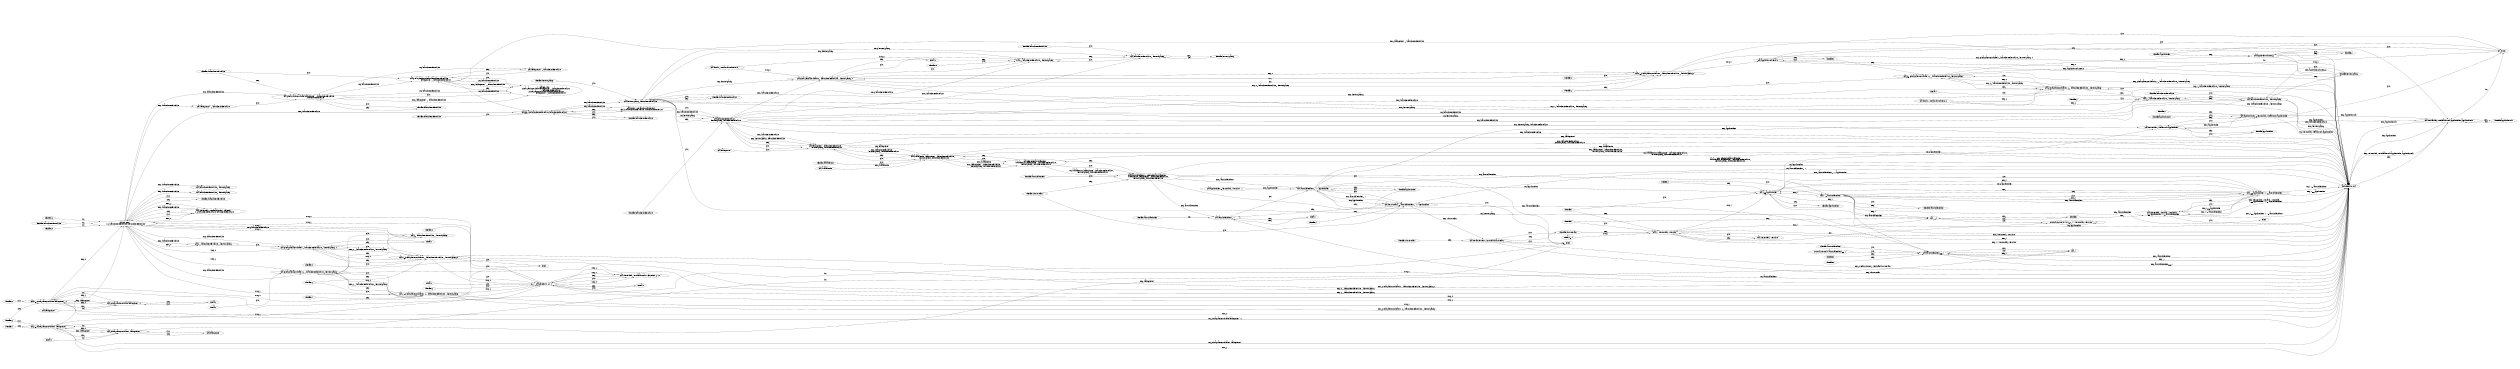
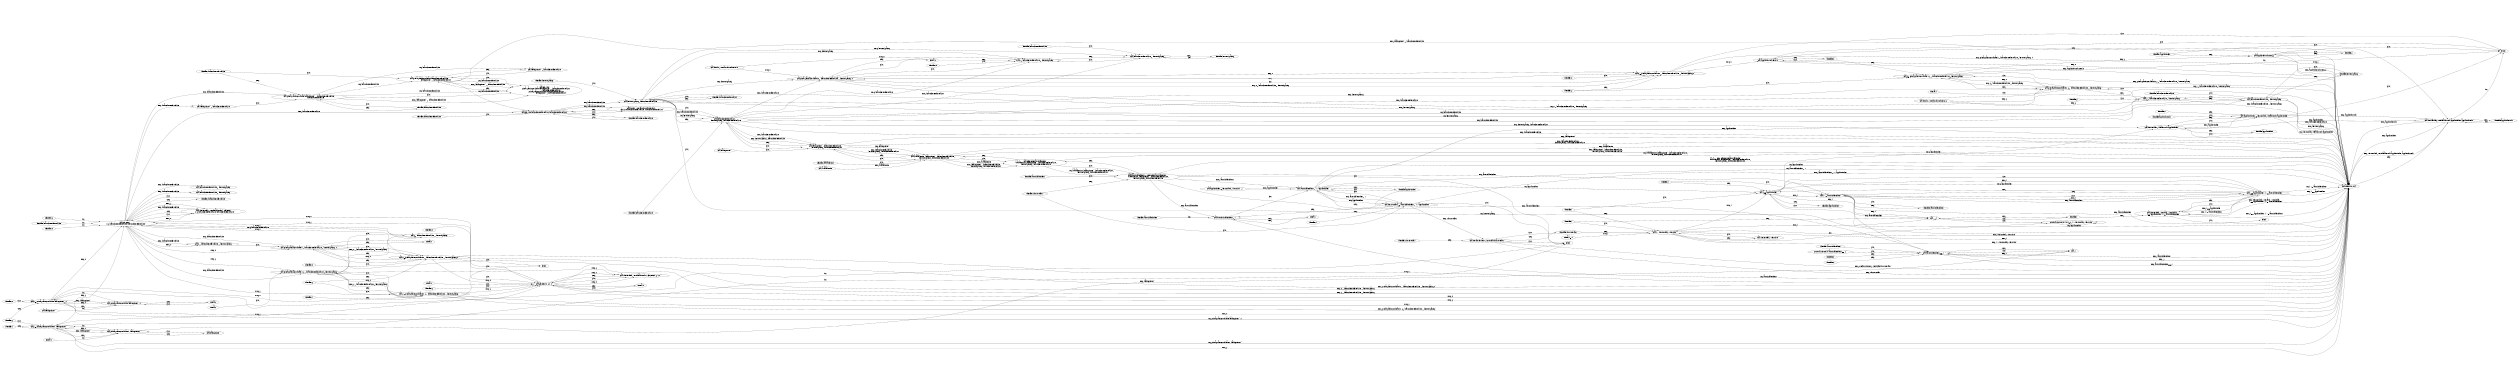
(1799, 194) -> (1795, 197)
(1225, 218) -> (1225, 218)
